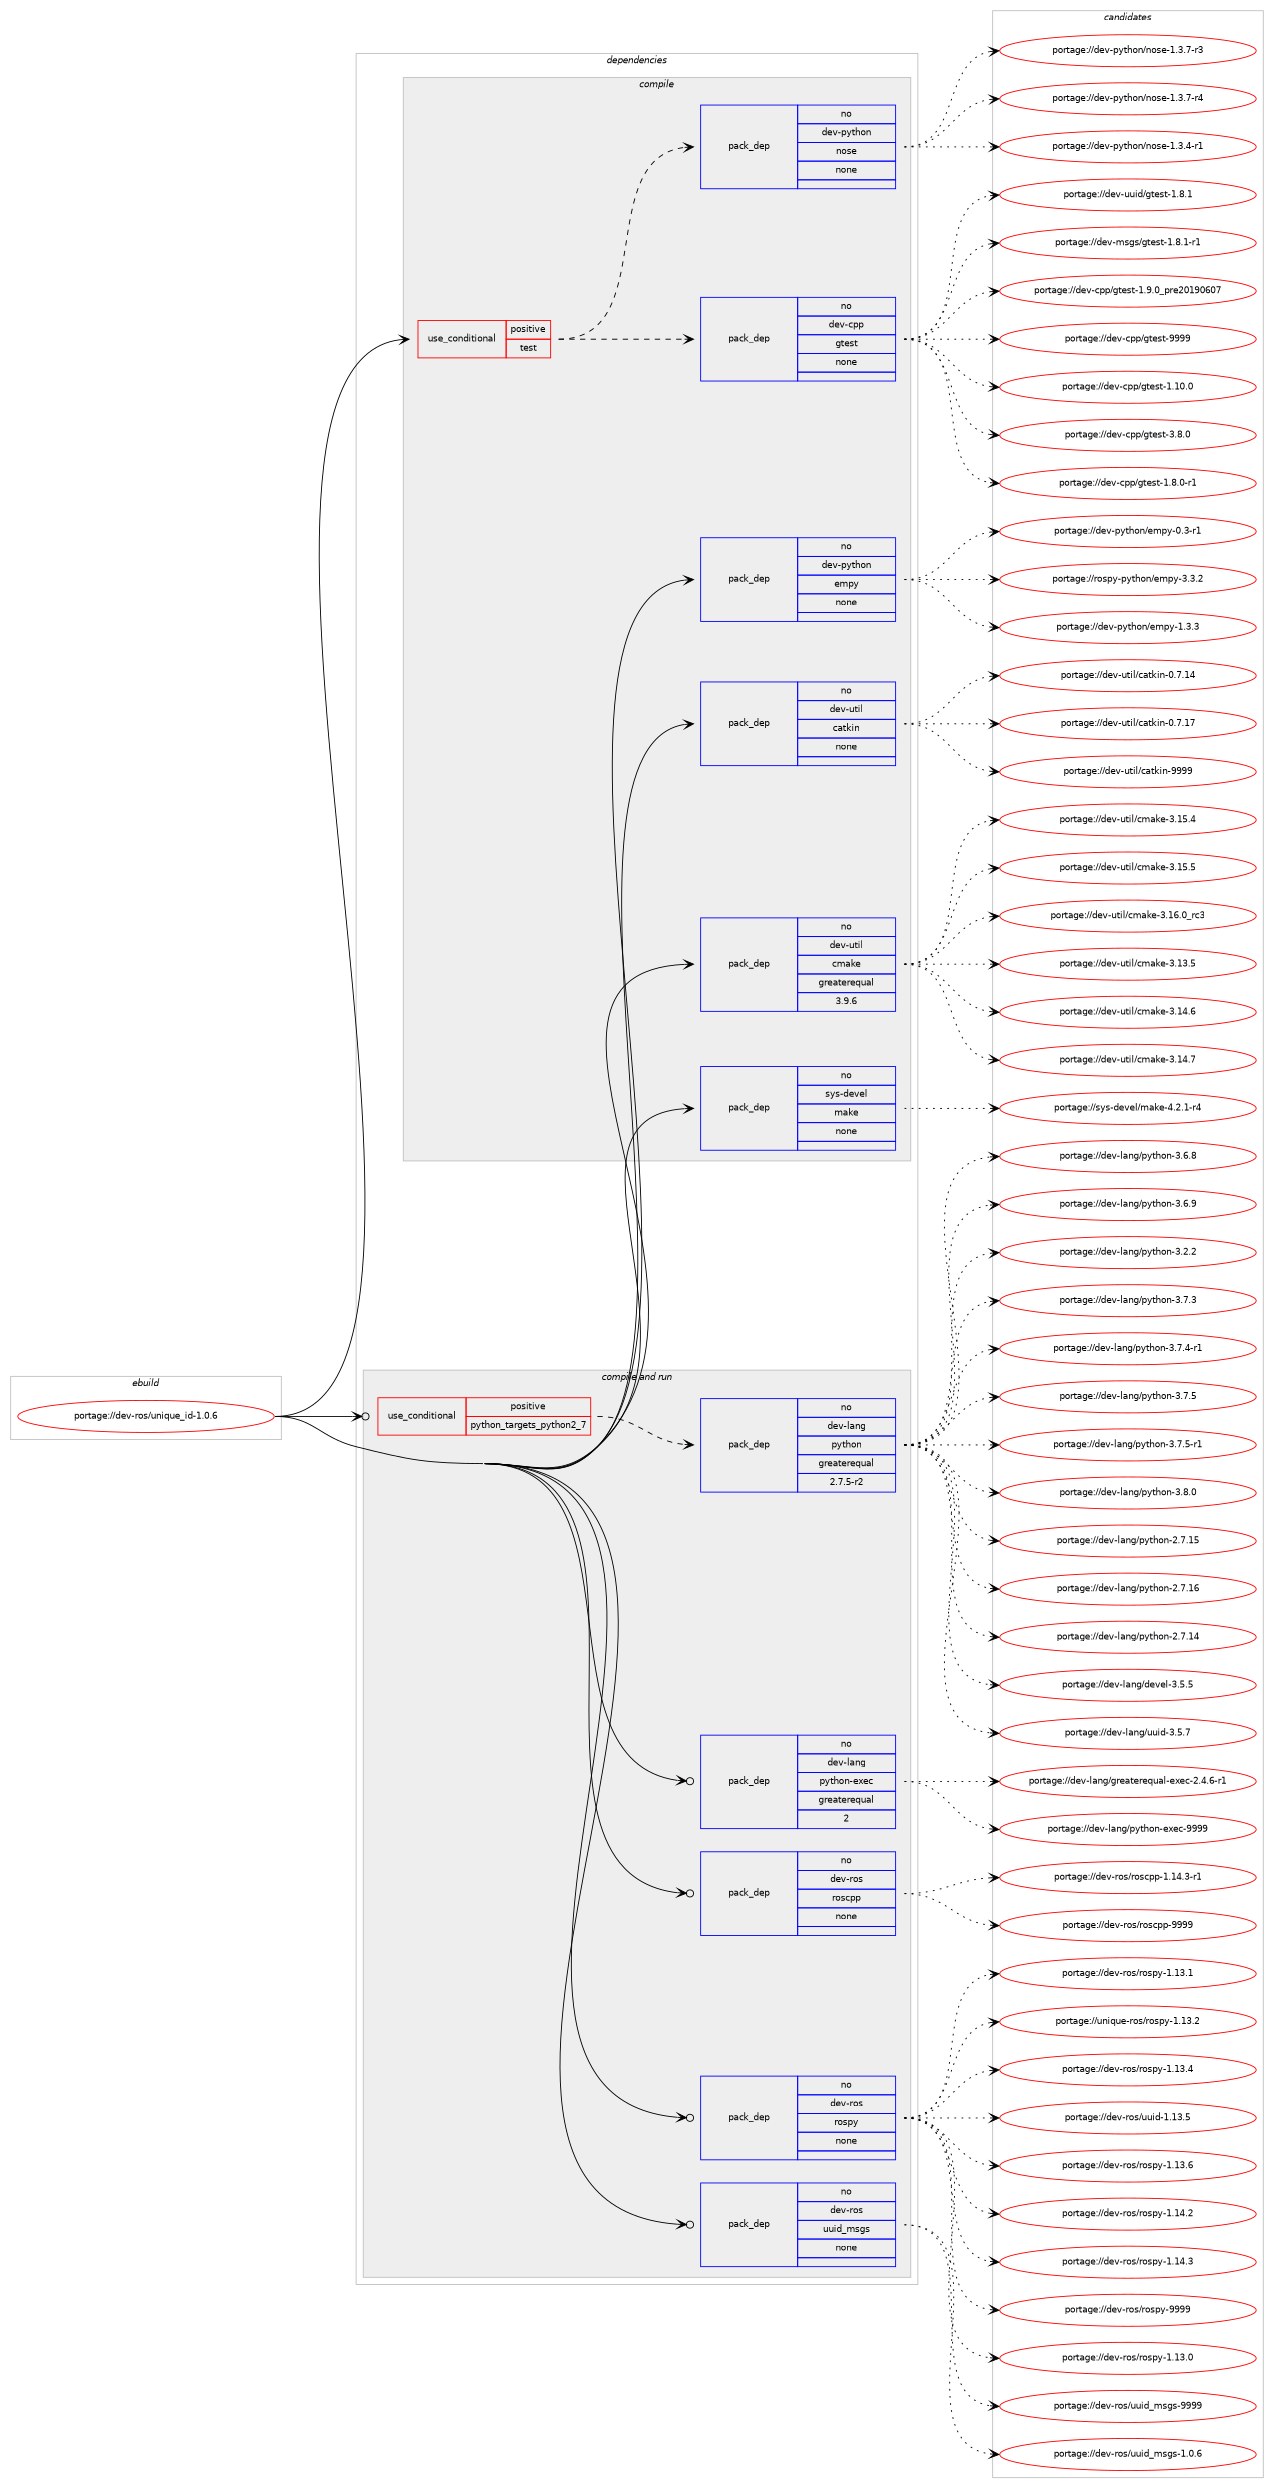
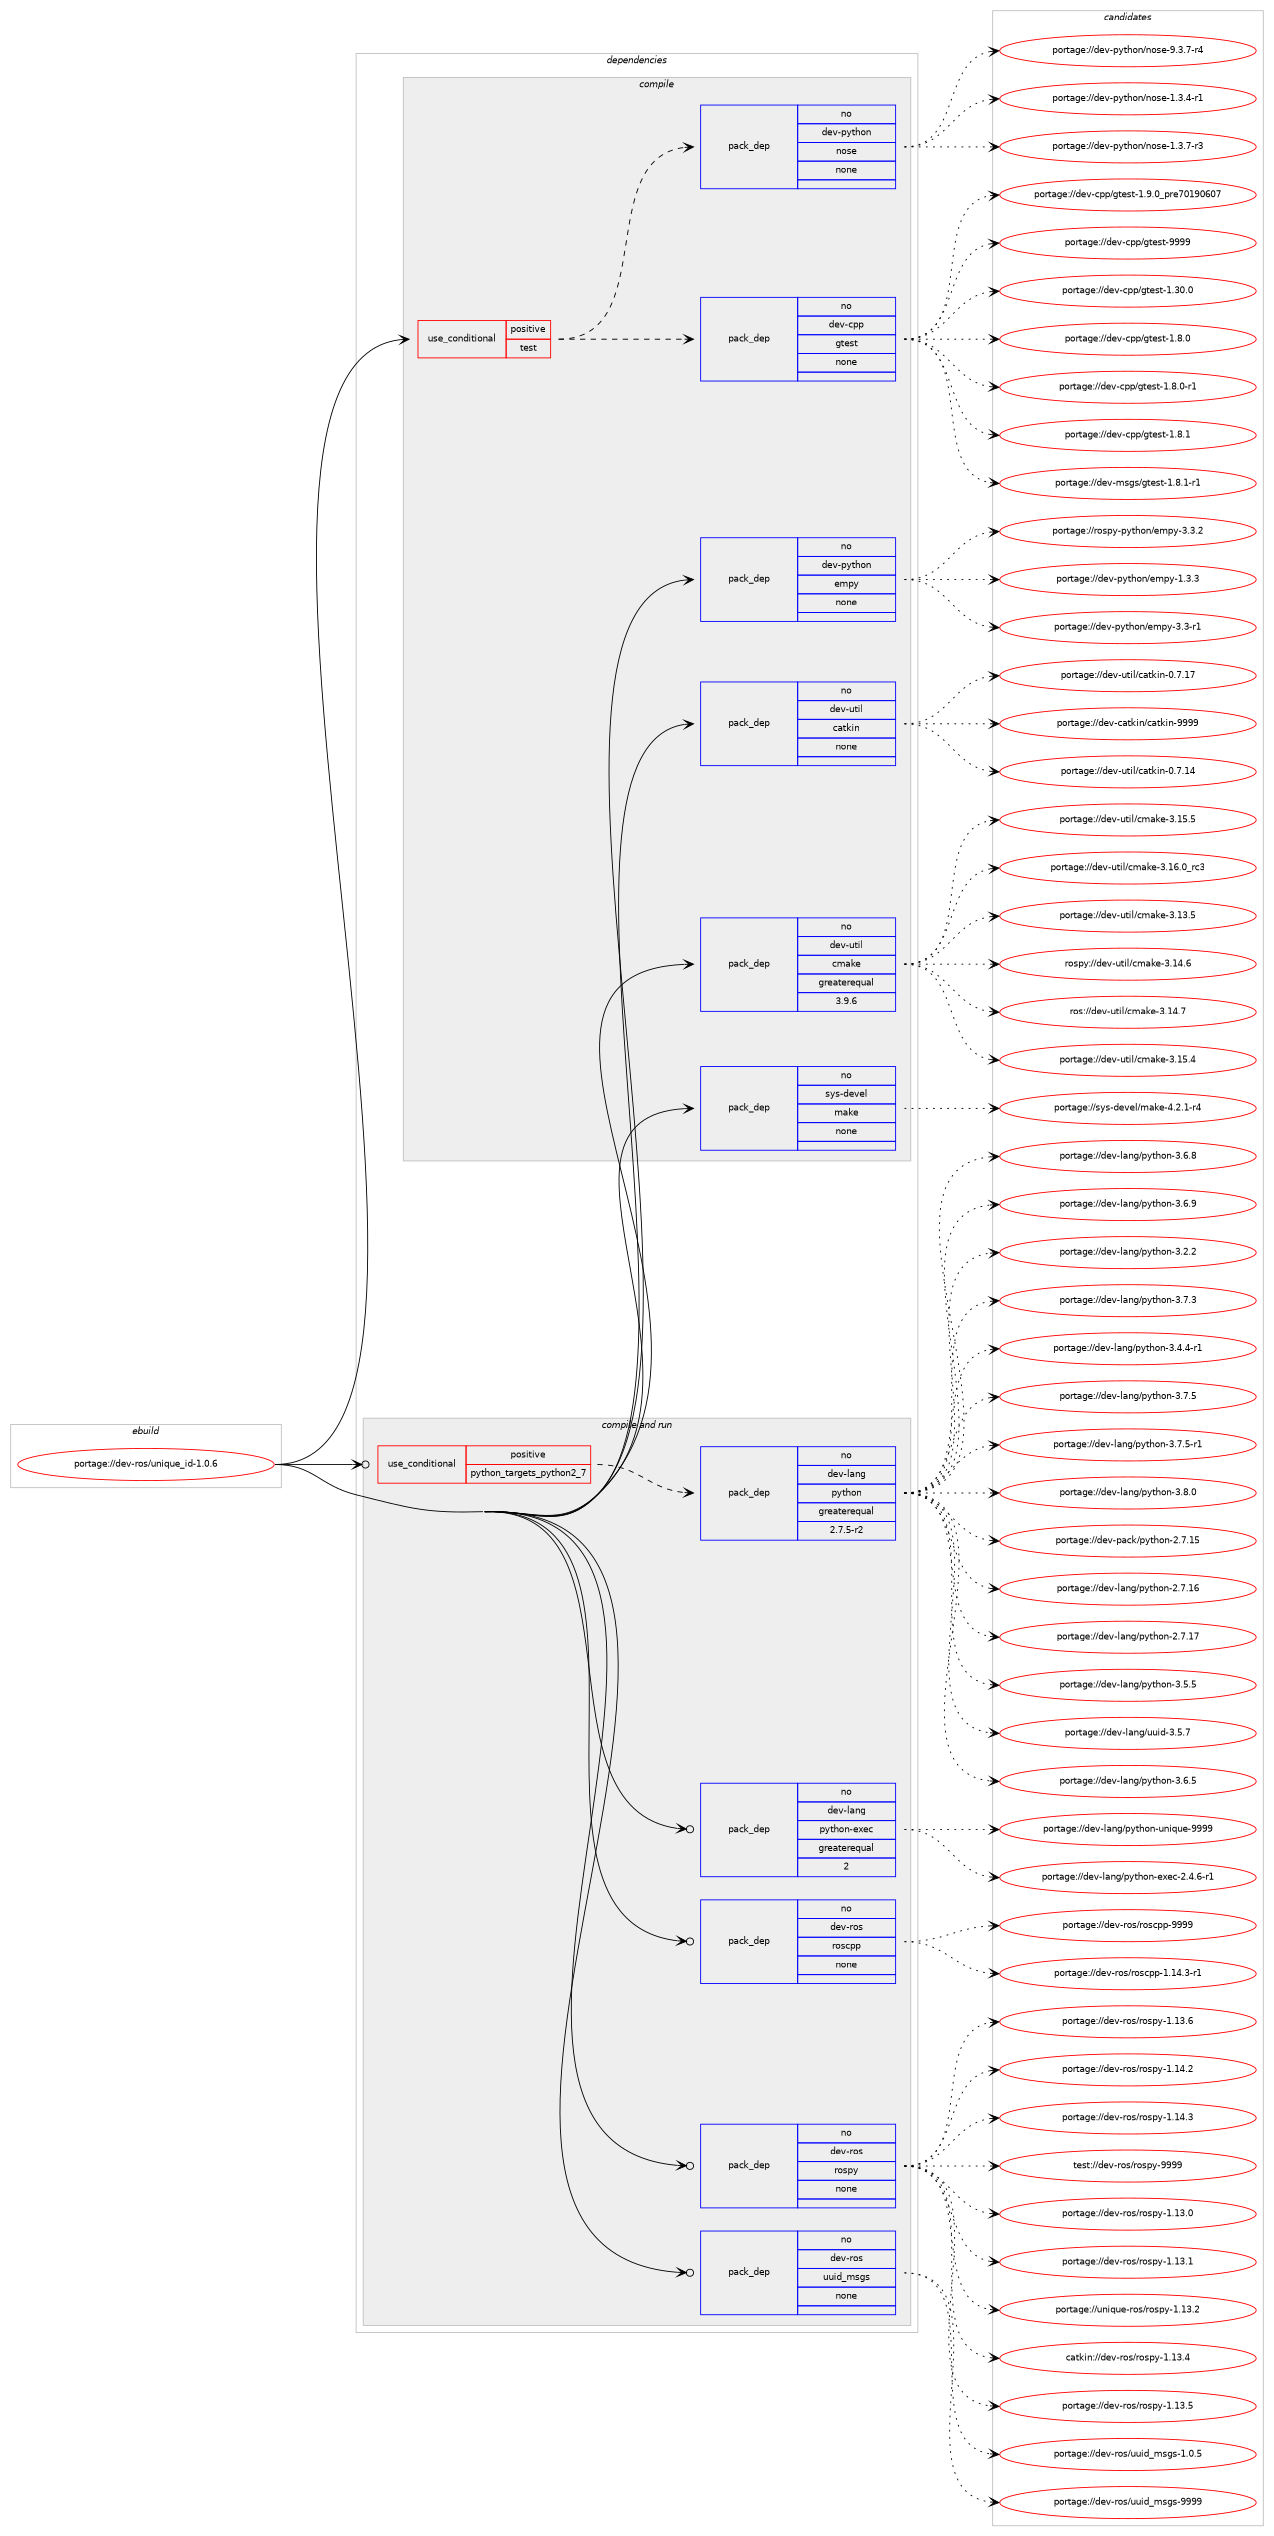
(1128, 99) -> (1128, 51)
(1128, 195) -> (1128, 435)
(1128, 291) -> (1128, 195)
(1128, 387) -> (1128, 291)
(1128, 435) -> (1128, 339)
(1128, 531) -> (1128, 628)
(1128, 772) -> (1128, 724)
(1128, 1012) -> (1128, 964)
(1128, 1060) -> (1128, 1012)
(1128, 1349) -> (1128, 1349)
(1128, 1541) -> (1128, 1541)
(1128, 1637) -> (1128, 1637)
(1128, 1685) -> (1128, 1685)
none -> (1128, 1781)
(1128, 1781) -> (1128, 1878)
(1128, 1830) -> (1128, 1830)
(1128, 2070) -> (1128, 2358)
(1128, 2118) -> (1128, 2406)
(1128, 2310) -> (1128, 2166)
(1128, 2454) -> (1128, 2454)
